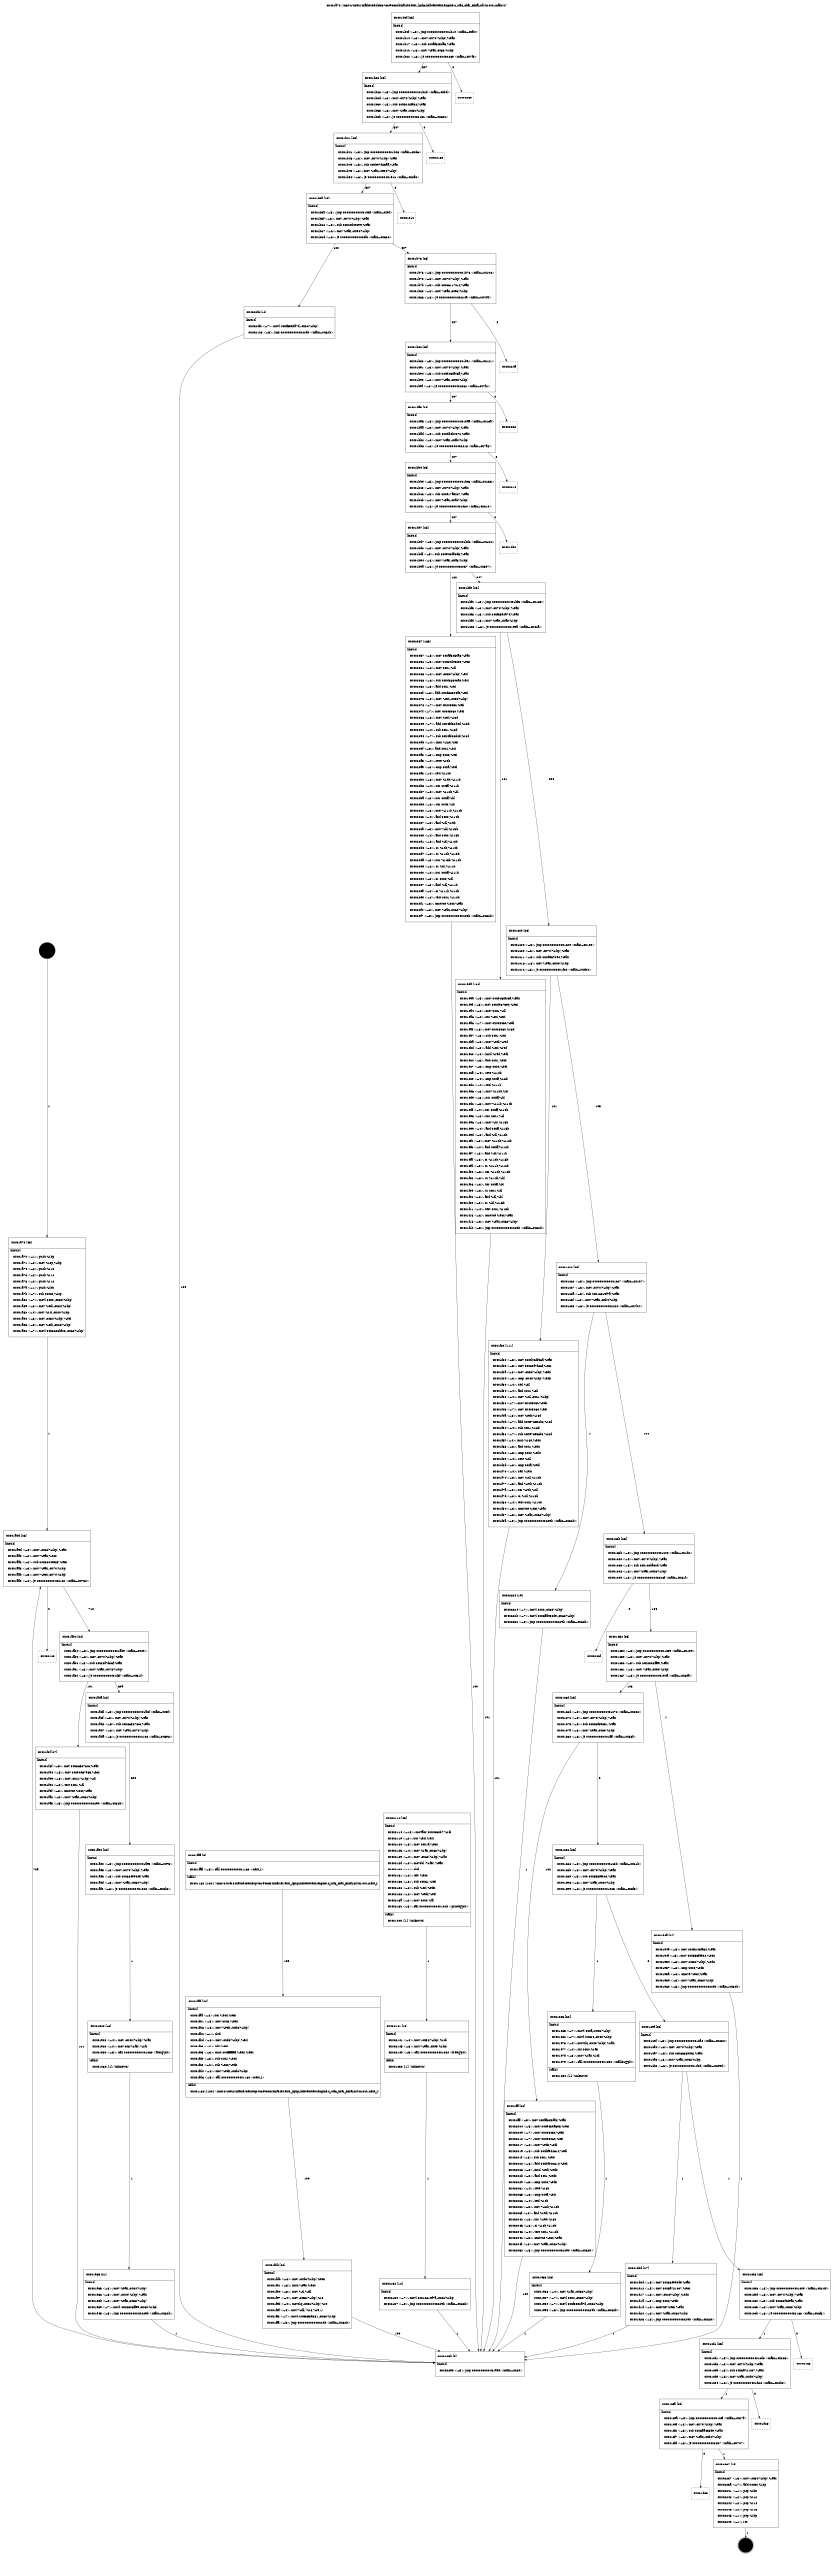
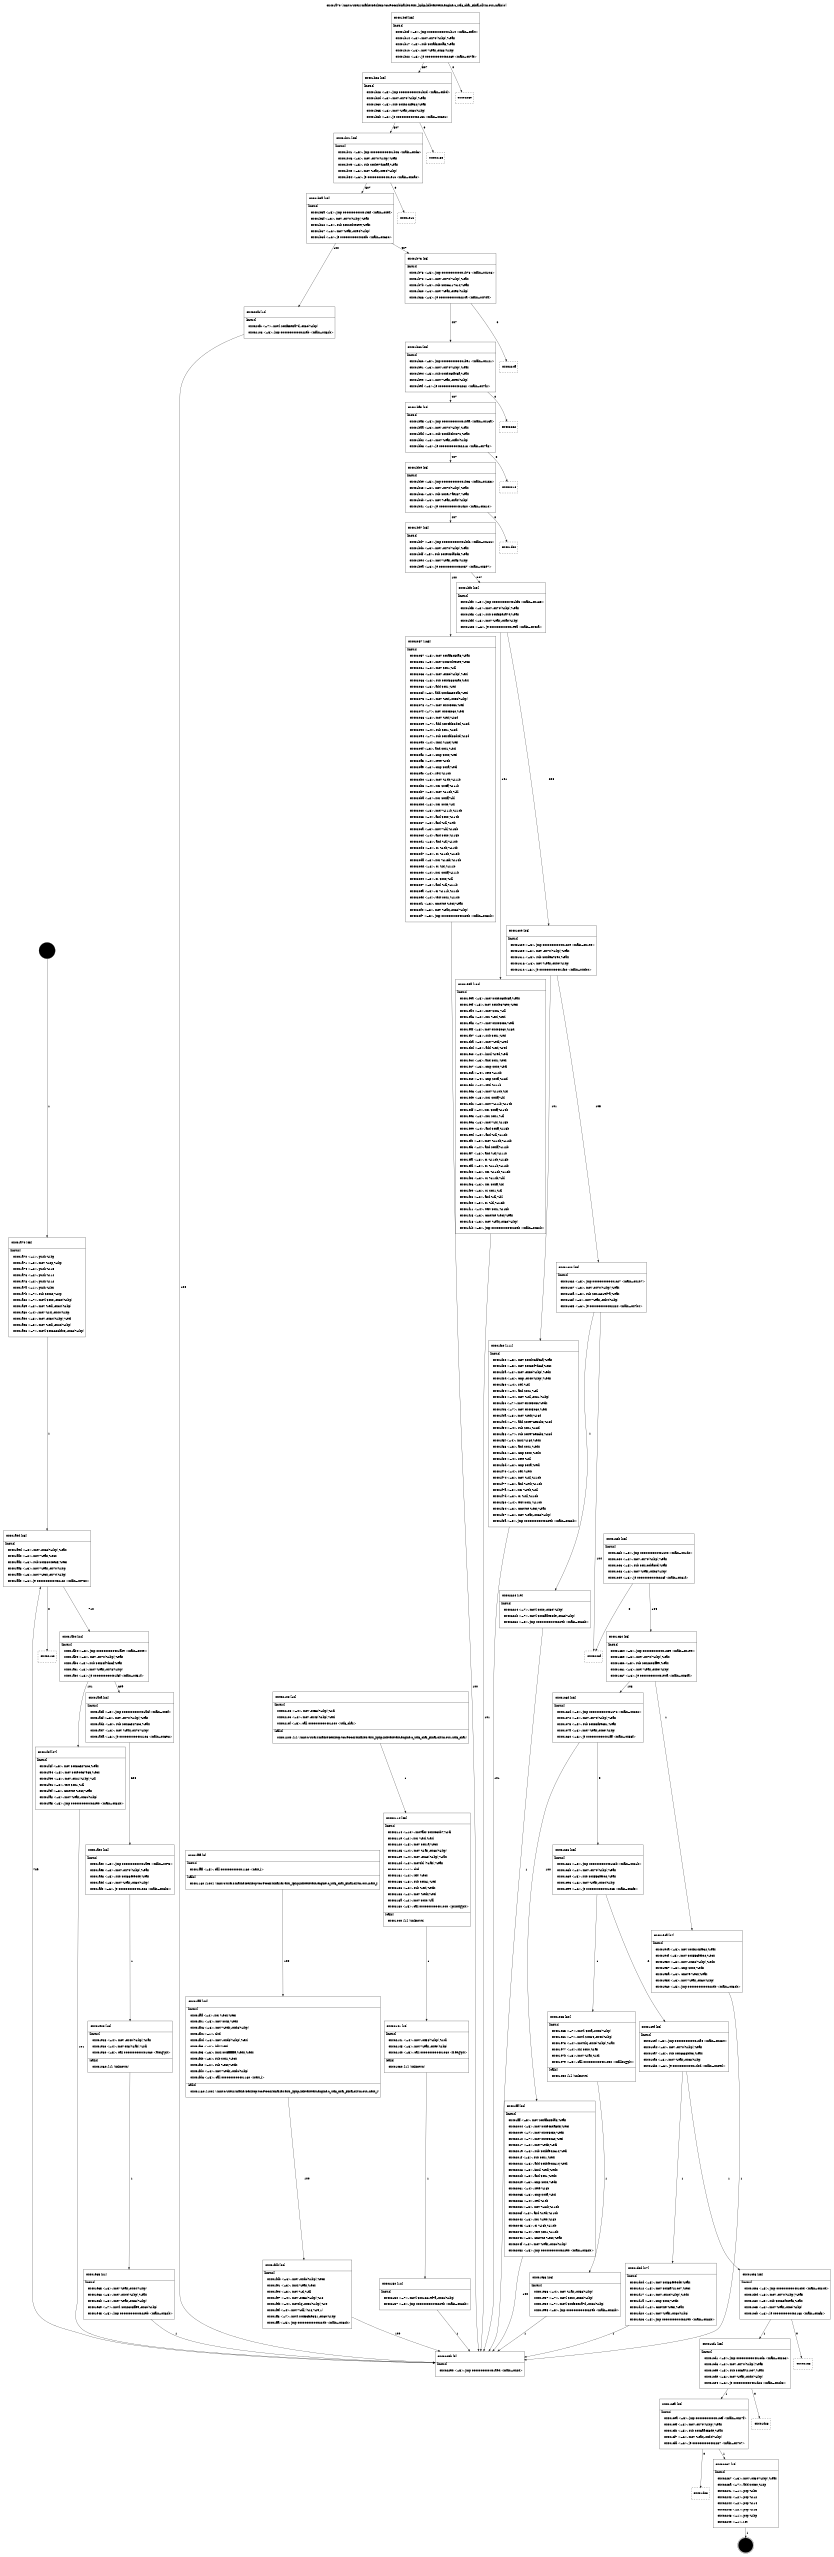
(625, 1422) -> (597, 1481)
none -> (371, 1718)
